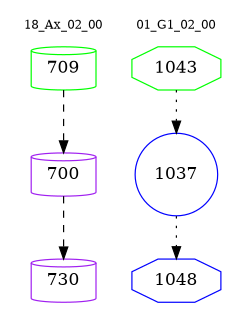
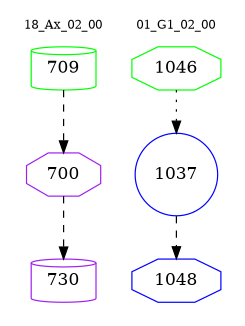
(176, 68) -> (176, 68)
(64, 175) -> (64, 175)
(176, 231) -> (176, 231)
